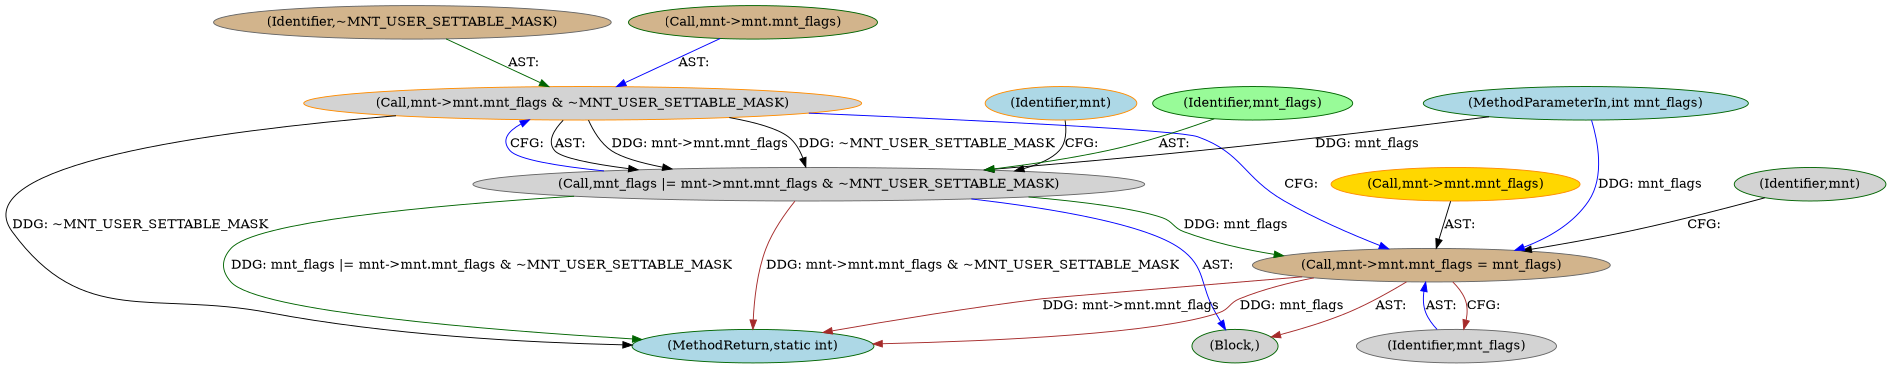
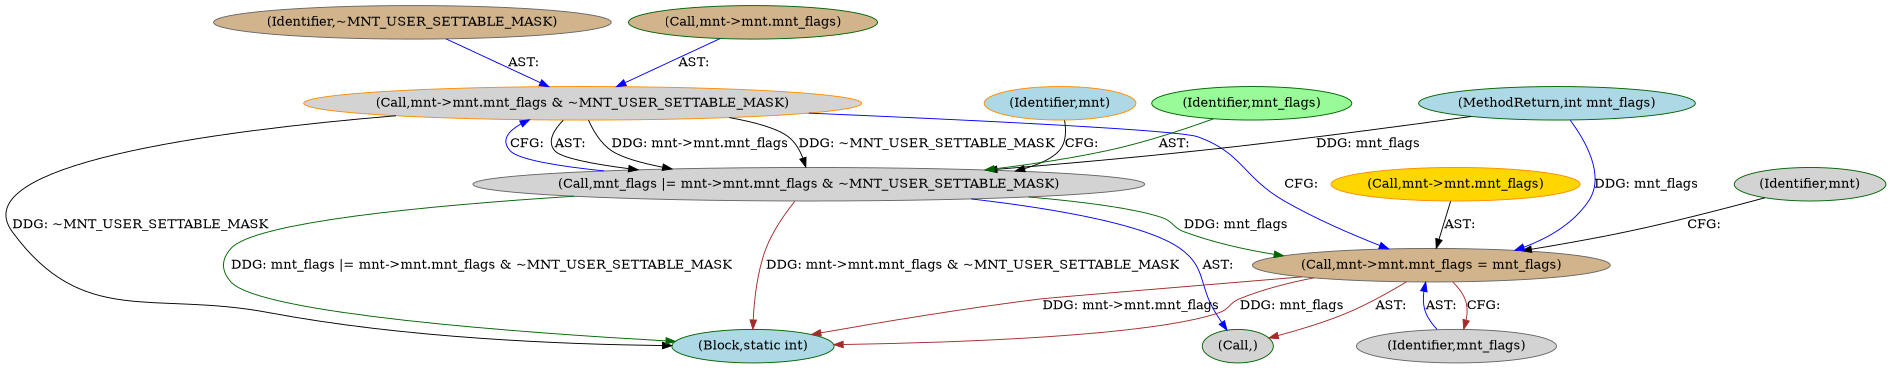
(493, 61) -> (493, 61)
(1586, 103) -> (1557, 103)
(753, 346) -> (753, 346)
(1235, 346) -> (1238, 346)
